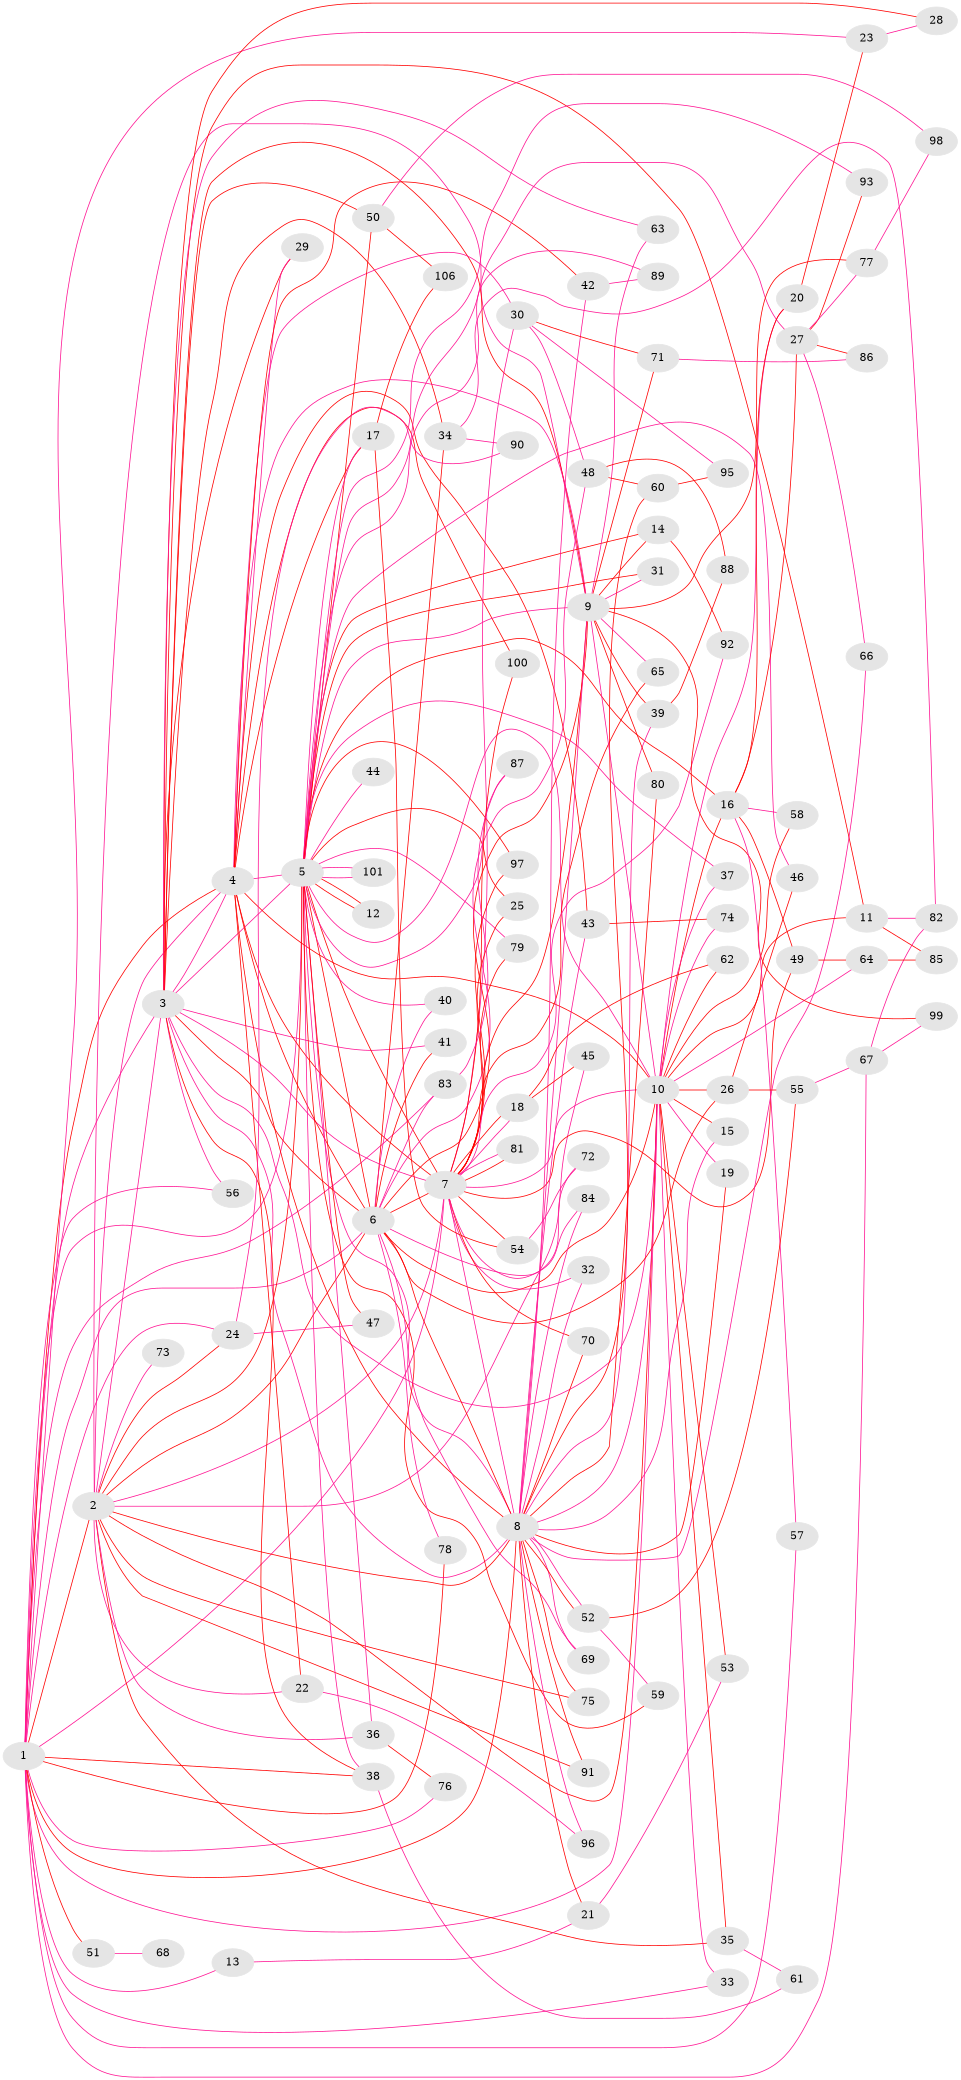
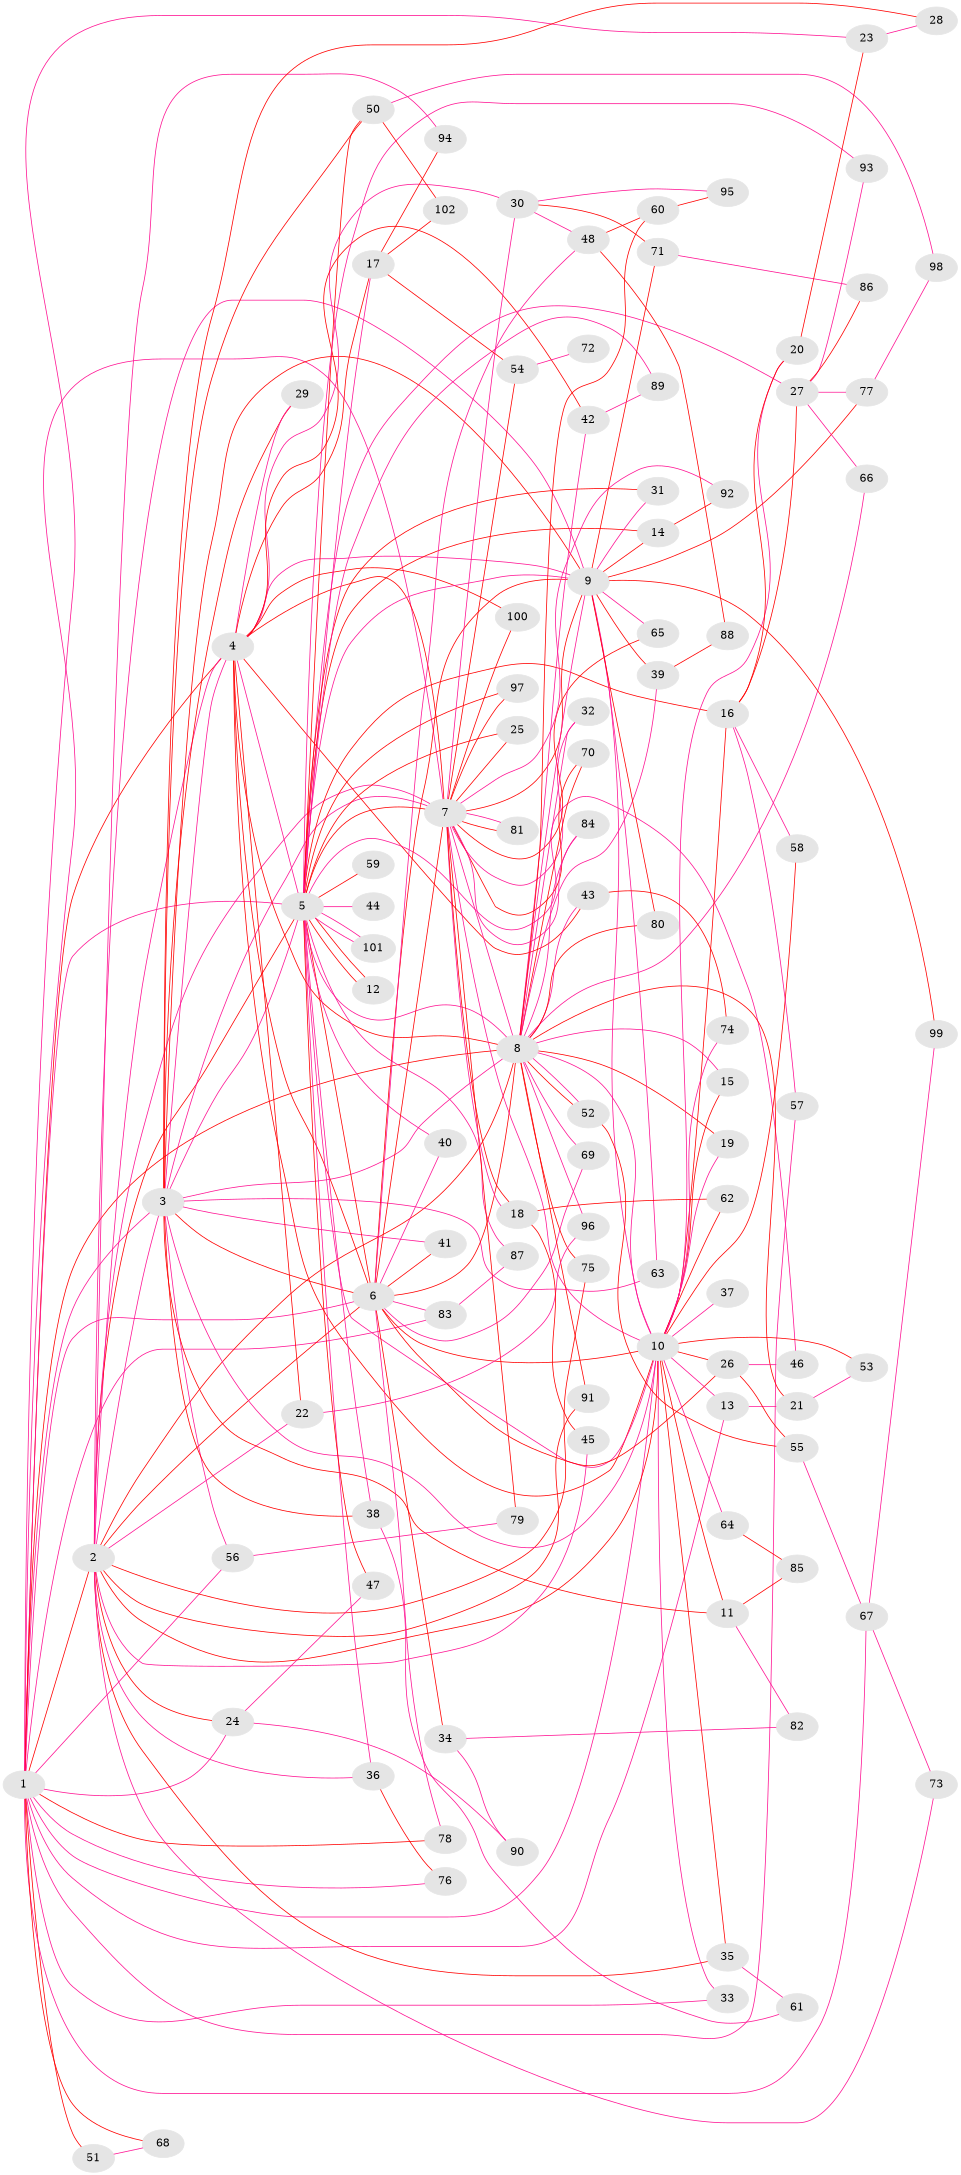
none -> (445, 139)
(837, 267) -> (840, 289)
(445, 277) -> (445, 210)
(203, 458) -> none
(473, 705) -> none
(421, 867) -> (375, 1539)
(797, 960) -> none
(769, 961) -> (763, 1365)
(892, 985) -> (902, 1701)
(452, 1257) -> none
none -> (693, 1377)
(624, 1656) -> none
(199, 1767) -> (65, 2089)
